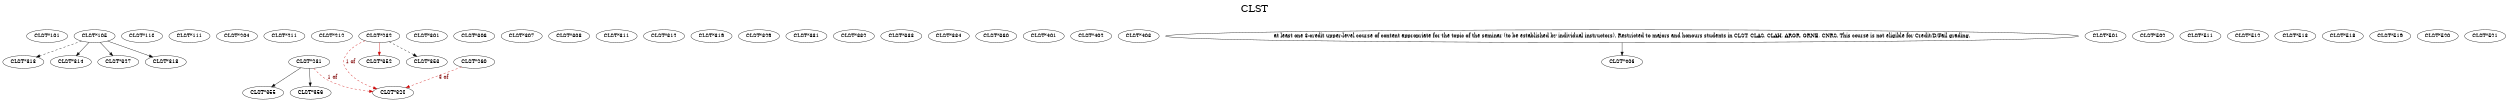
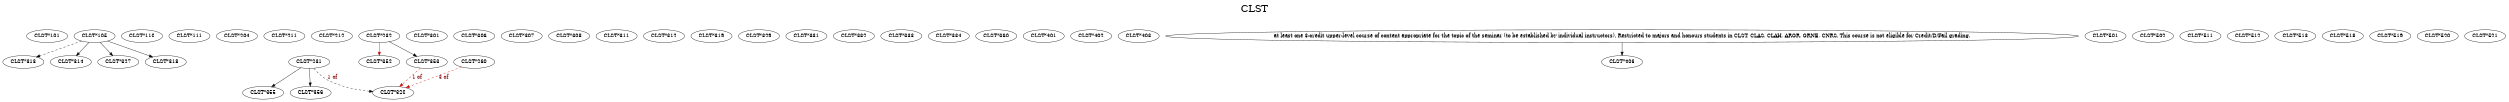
(401, 48) -> (401, 48)
(345, 67) -> (411, 76)
(339, 85) -> (339, 85)
